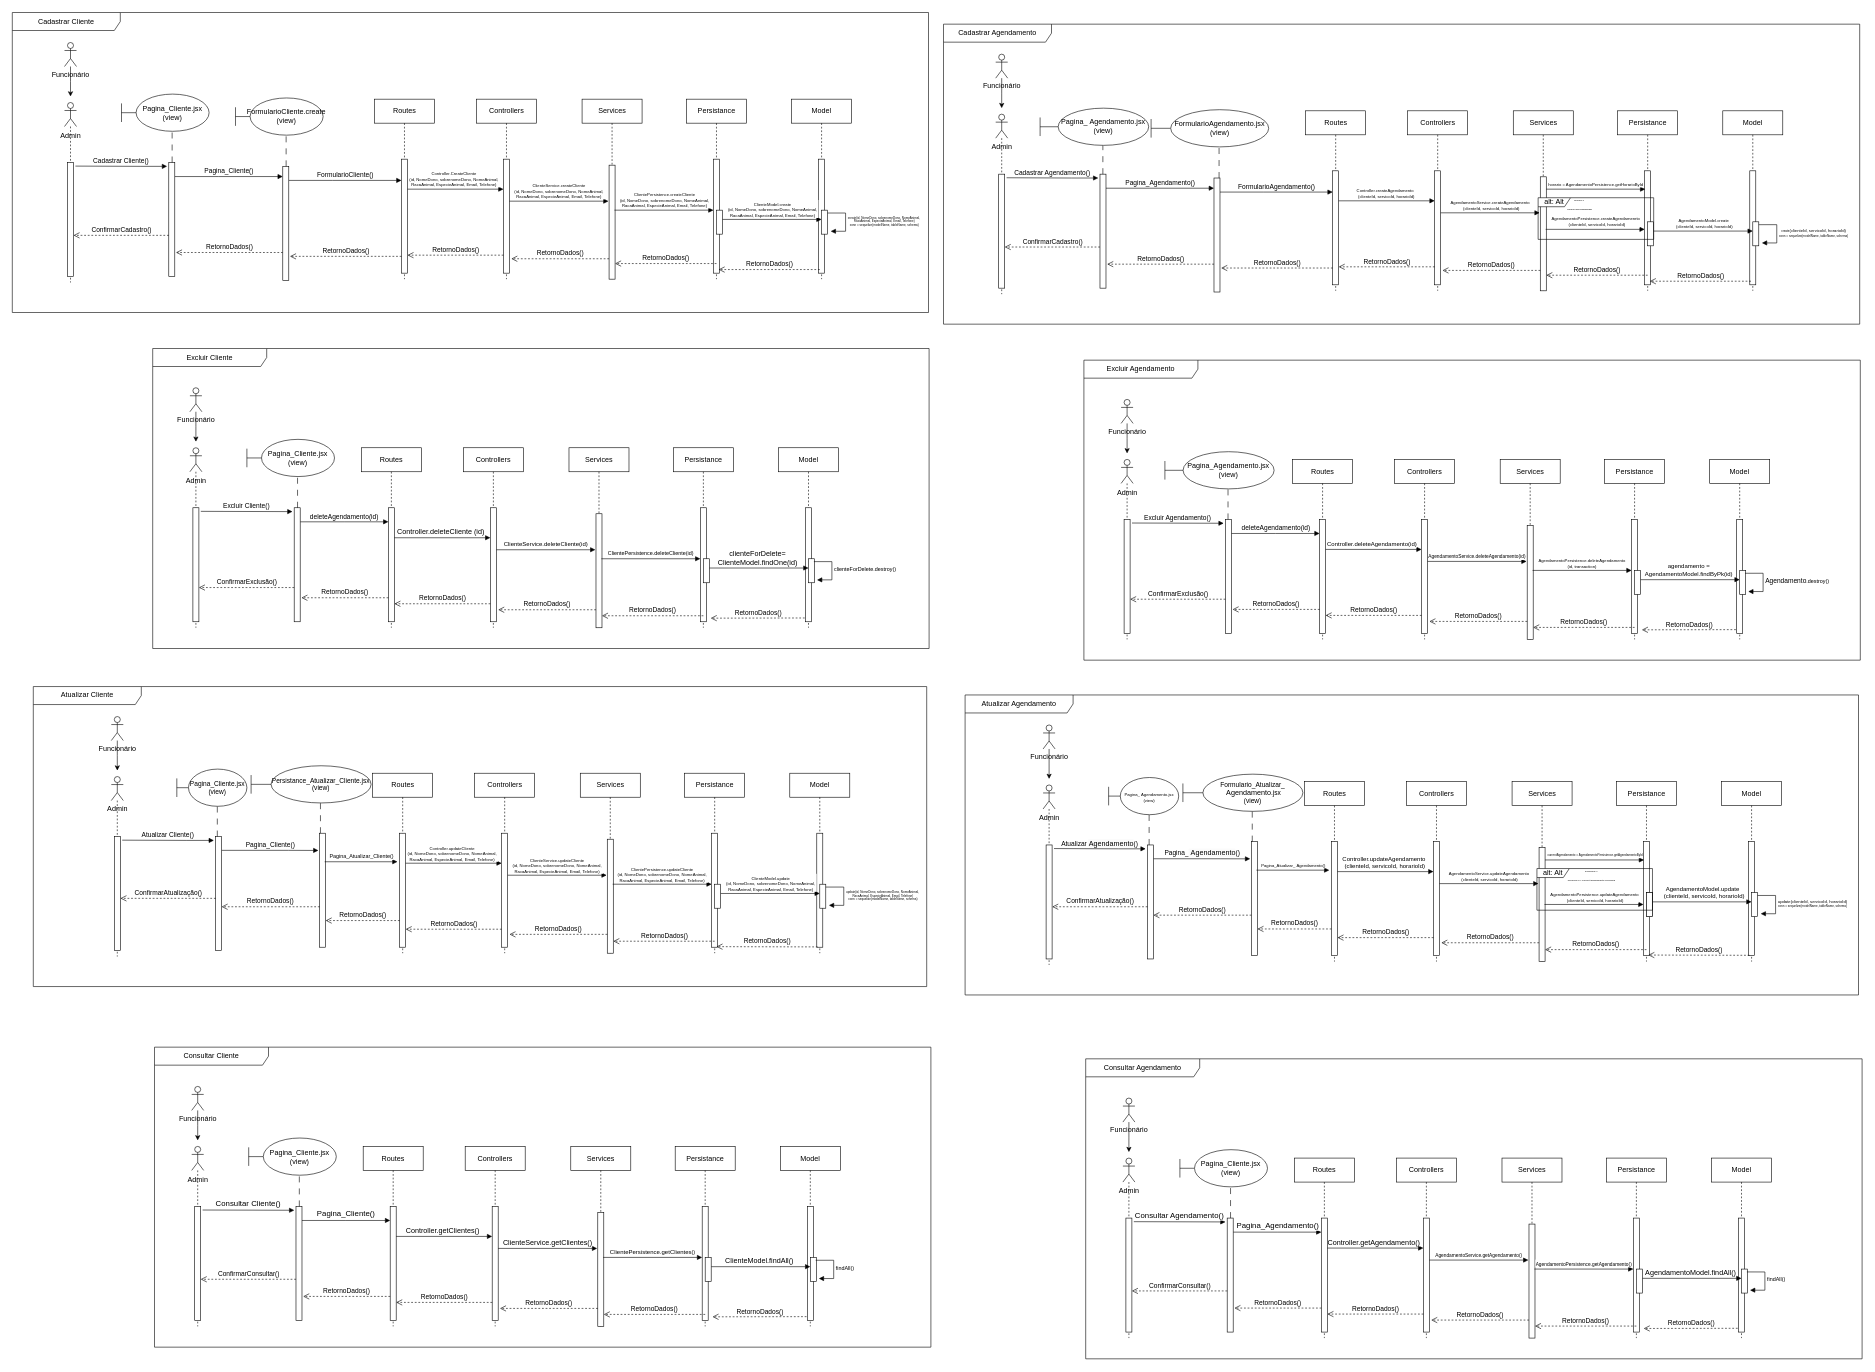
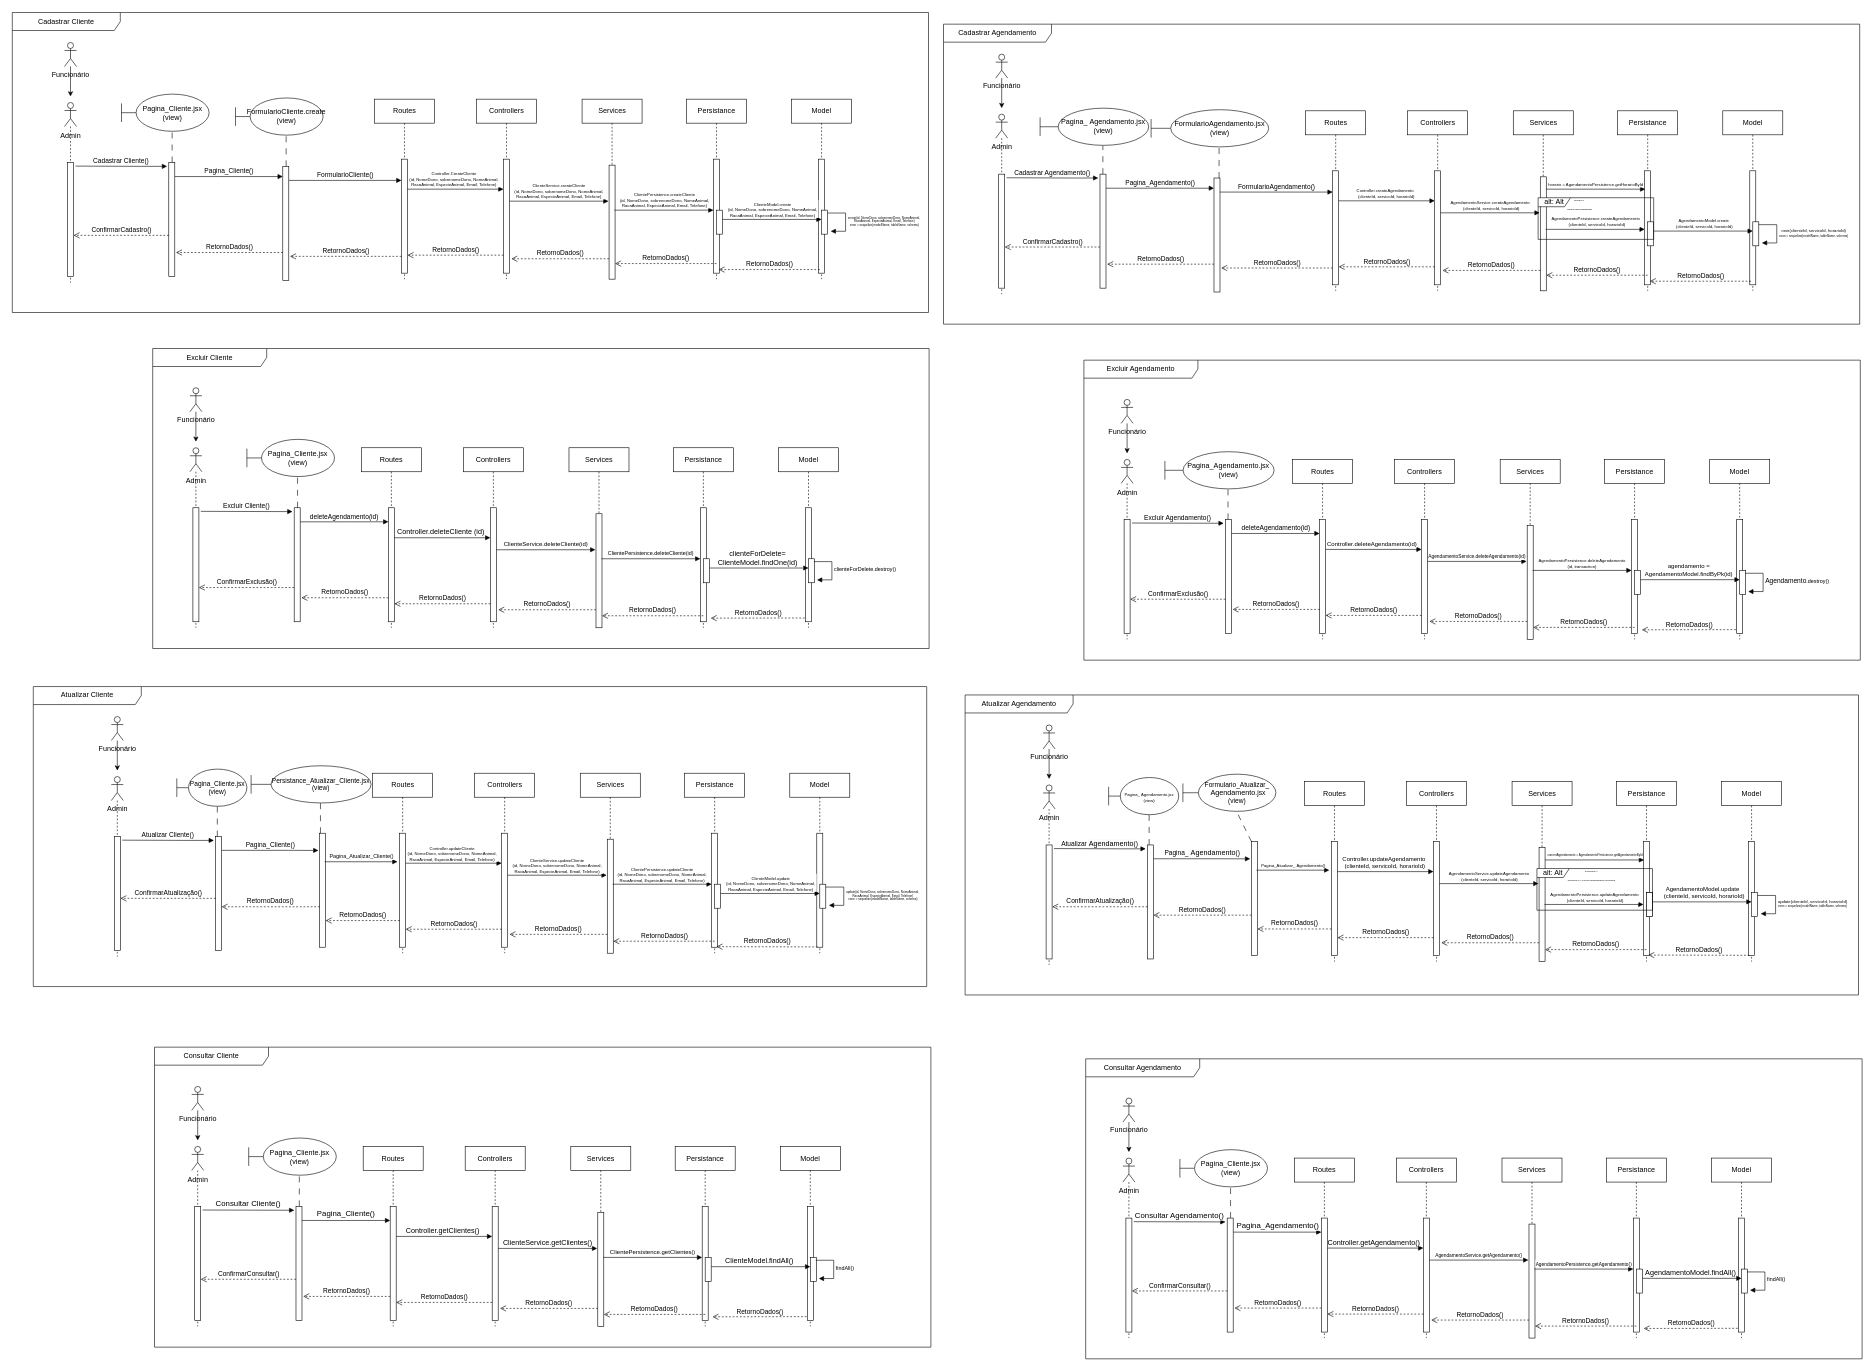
(1243, 793) -> (1229, 793)
